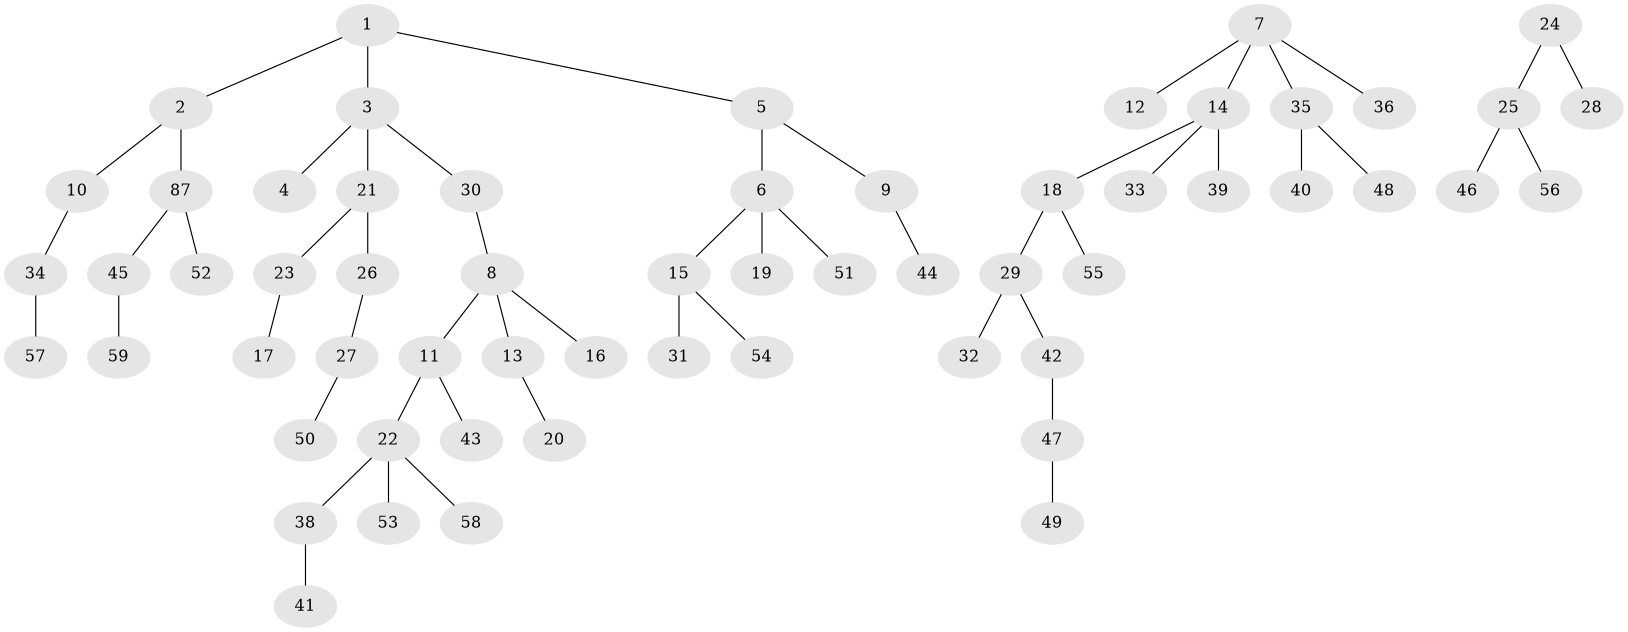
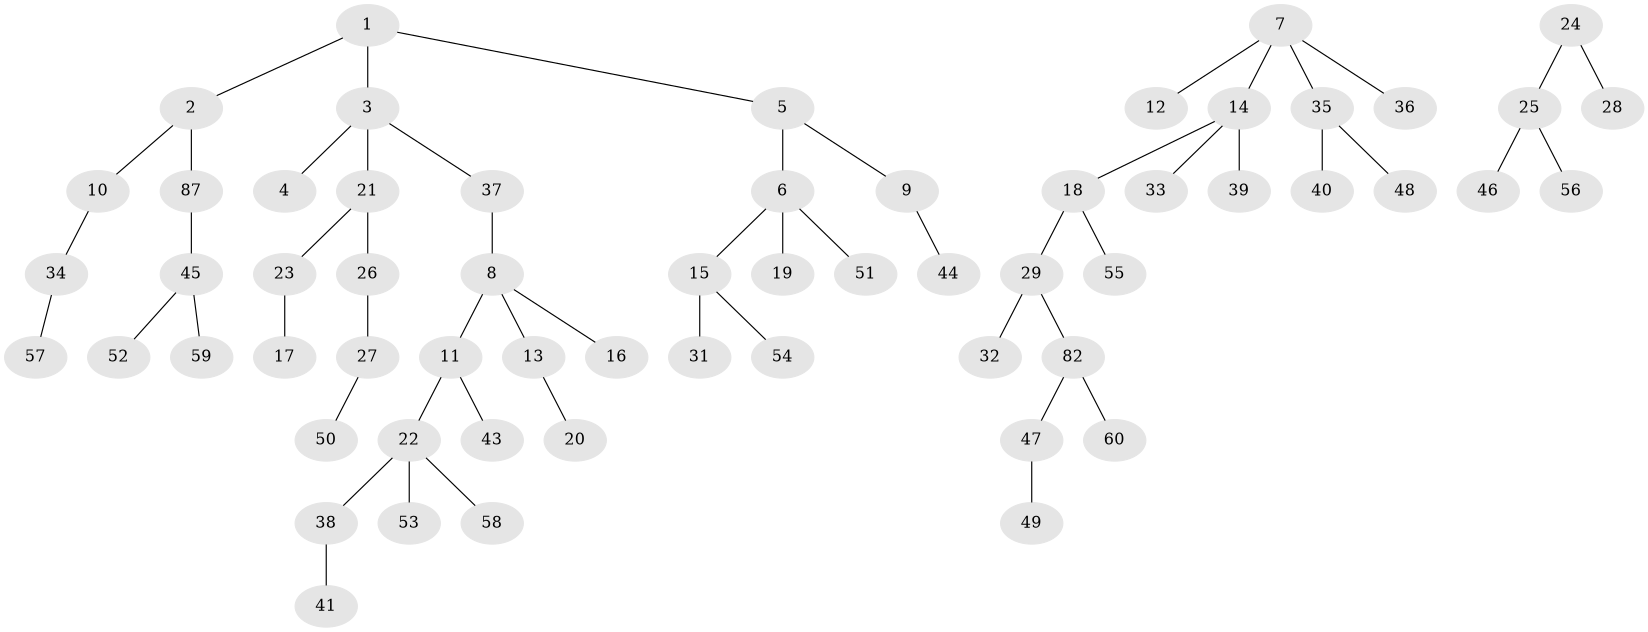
(471, 191) -> (492, 191)
(191, 233) -> (155, 316)
(1052, 357) -> (1073, 357)
none -> (1115, 440)
